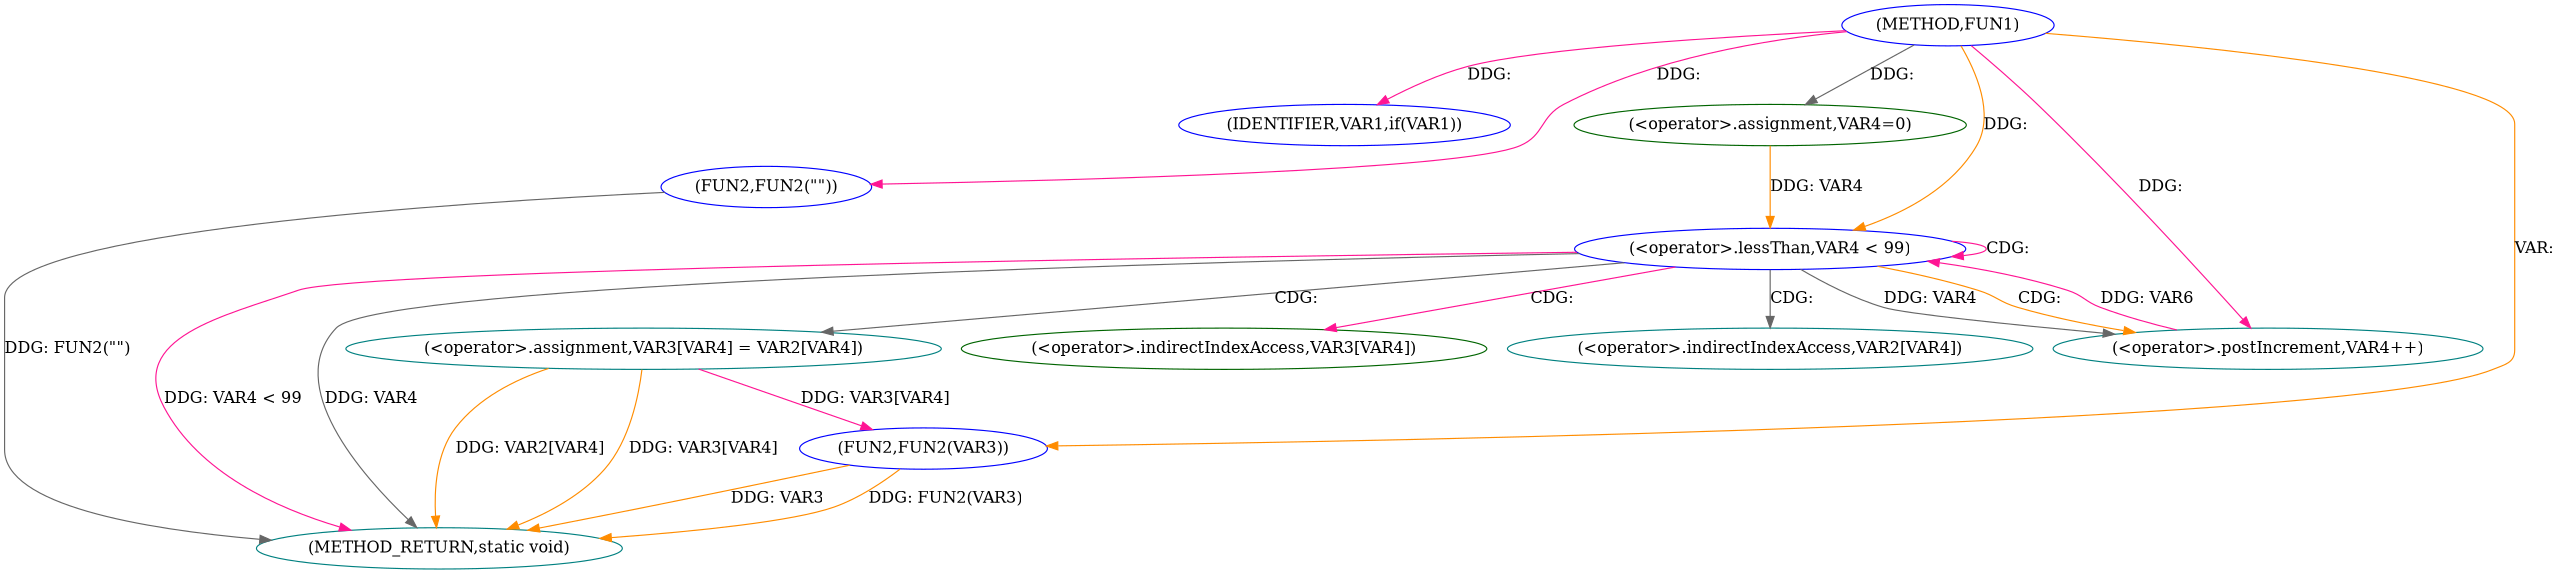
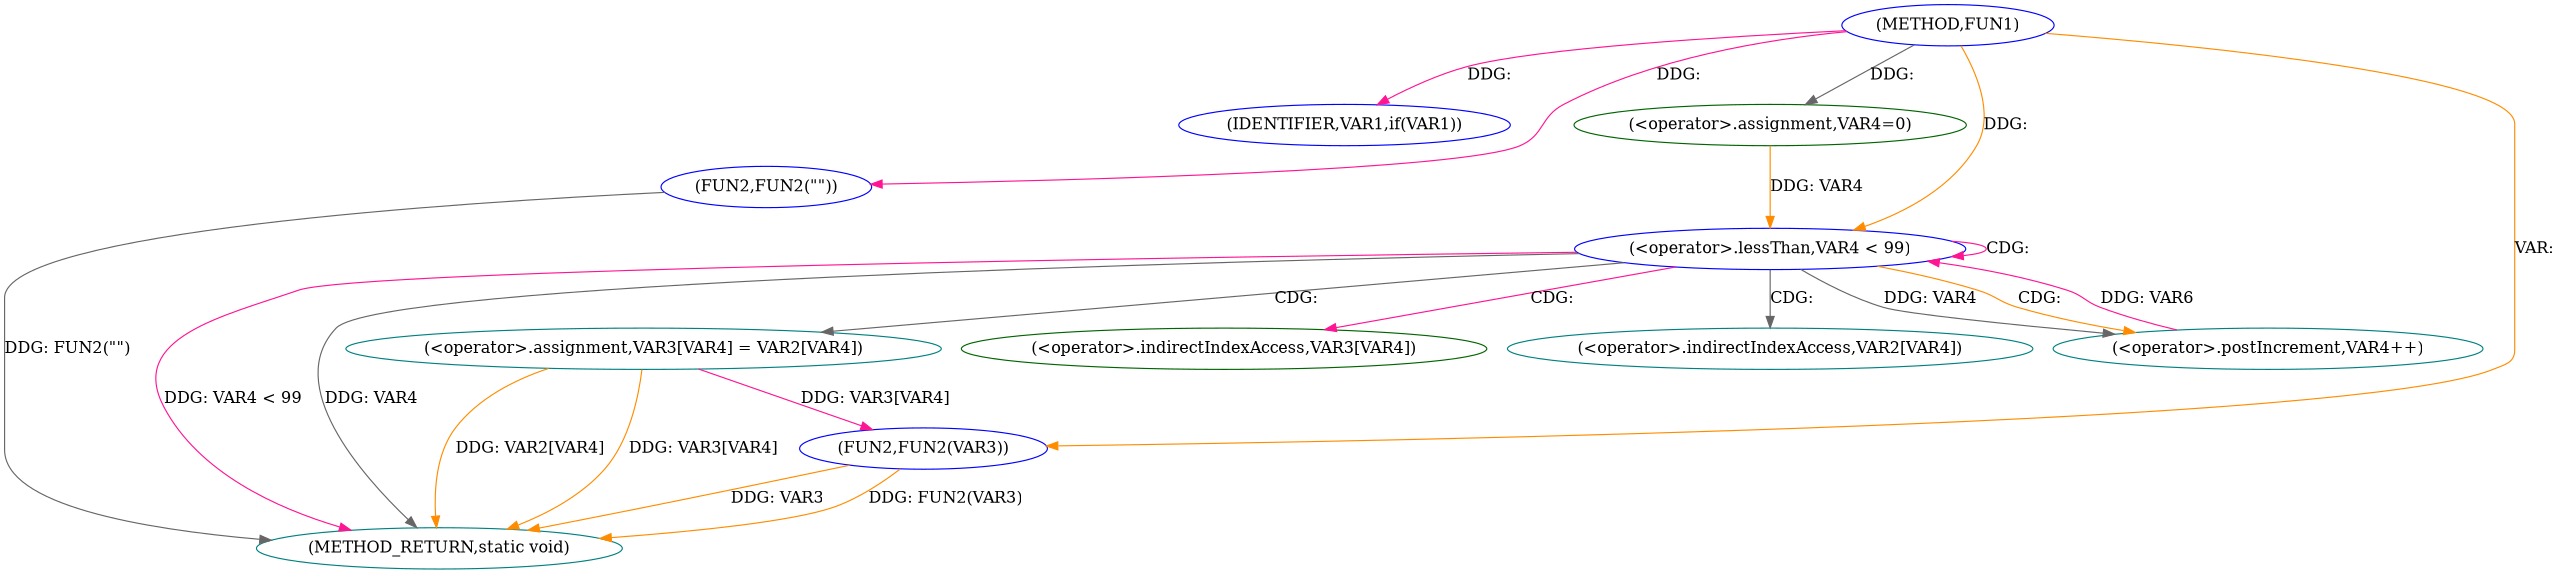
(2111, 178) -> none
